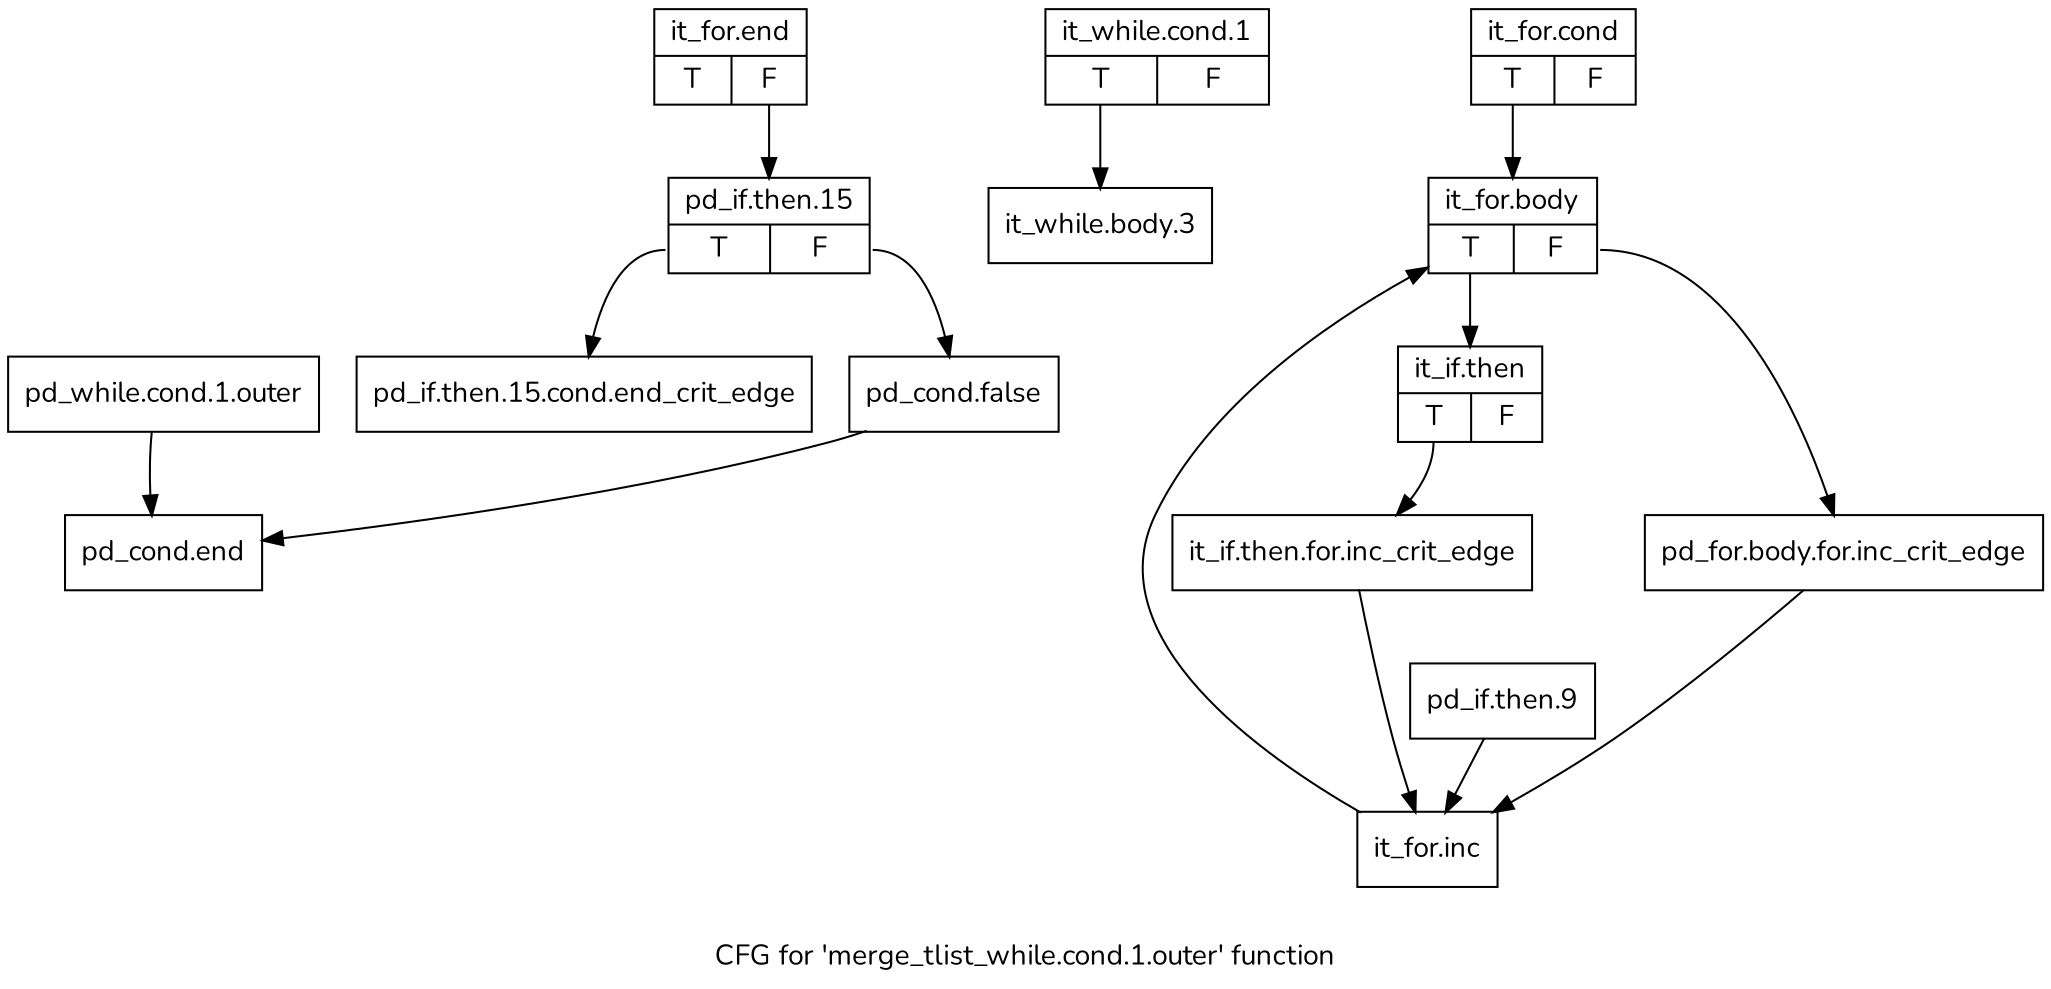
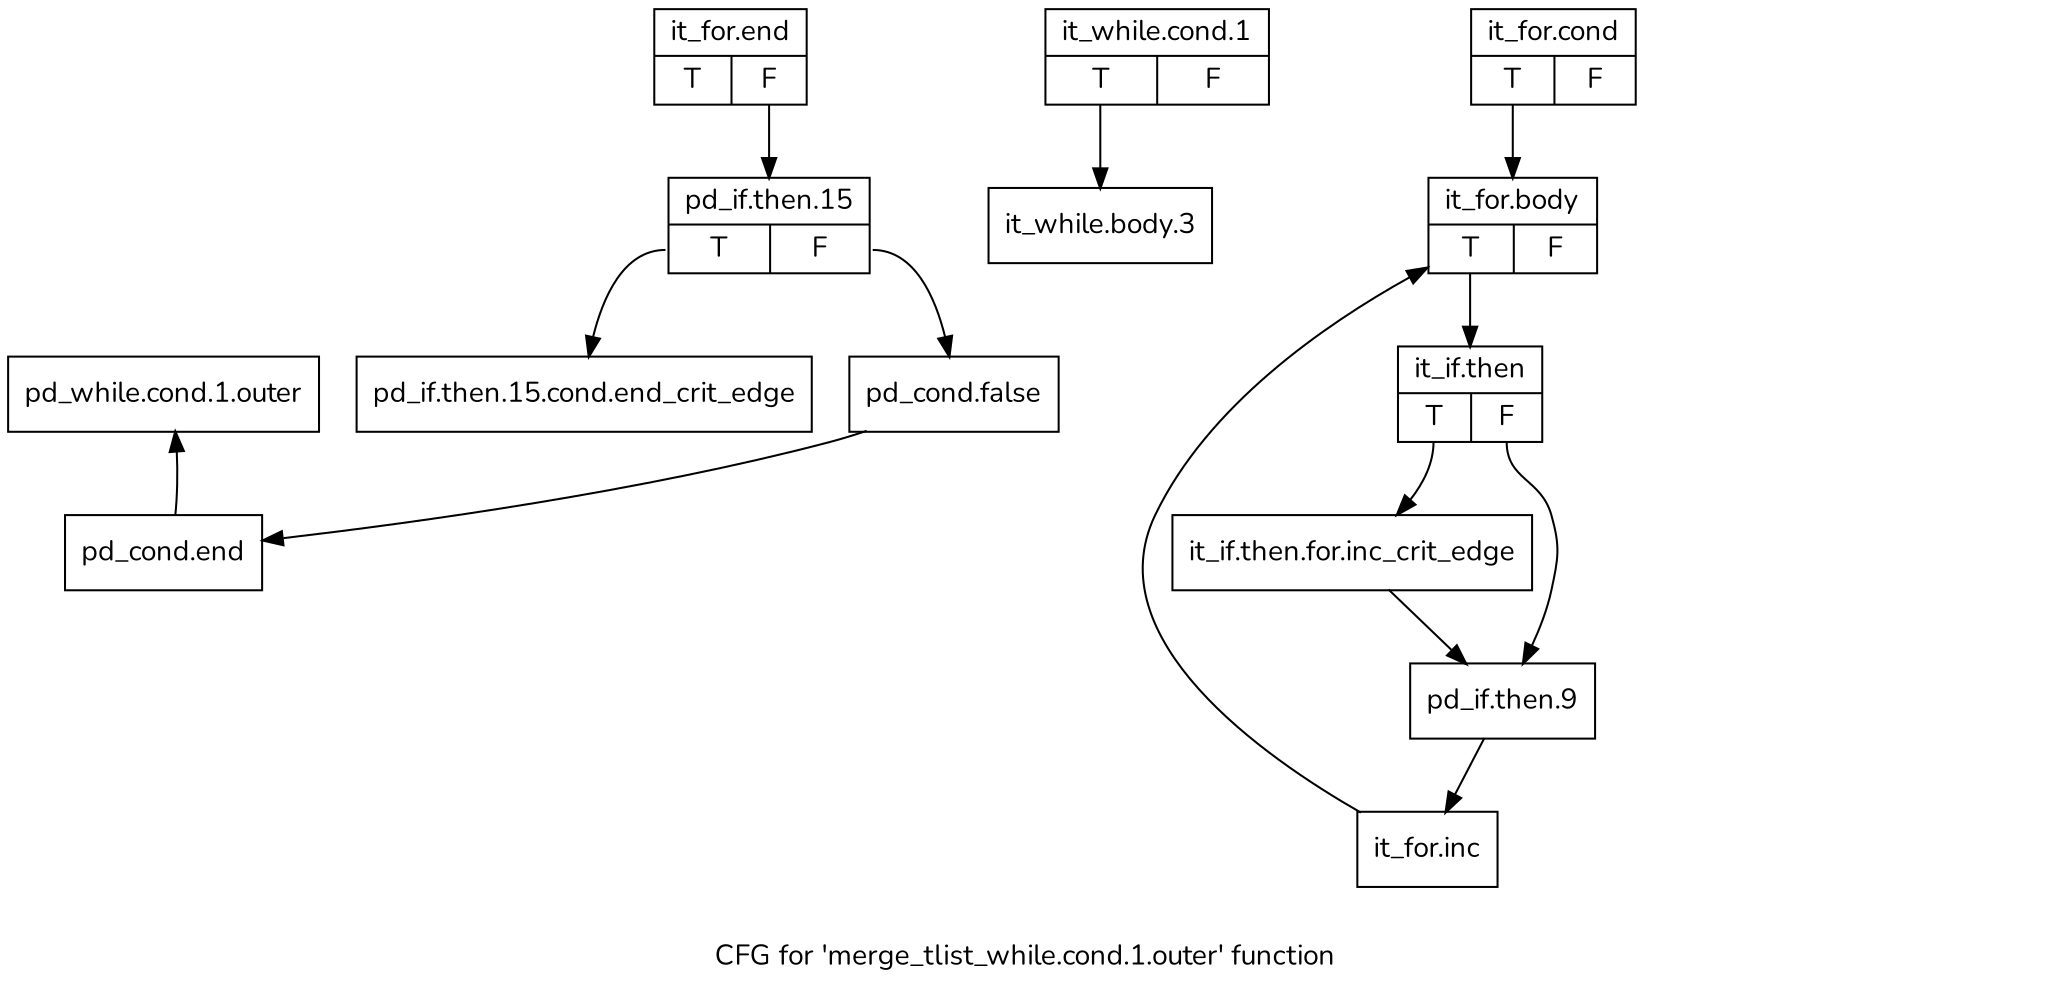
(150, 463) -> (177, 484)
none -> (1556, 538)
(1844, 553) -> none
(1381, 692) -> (1420, 620)
